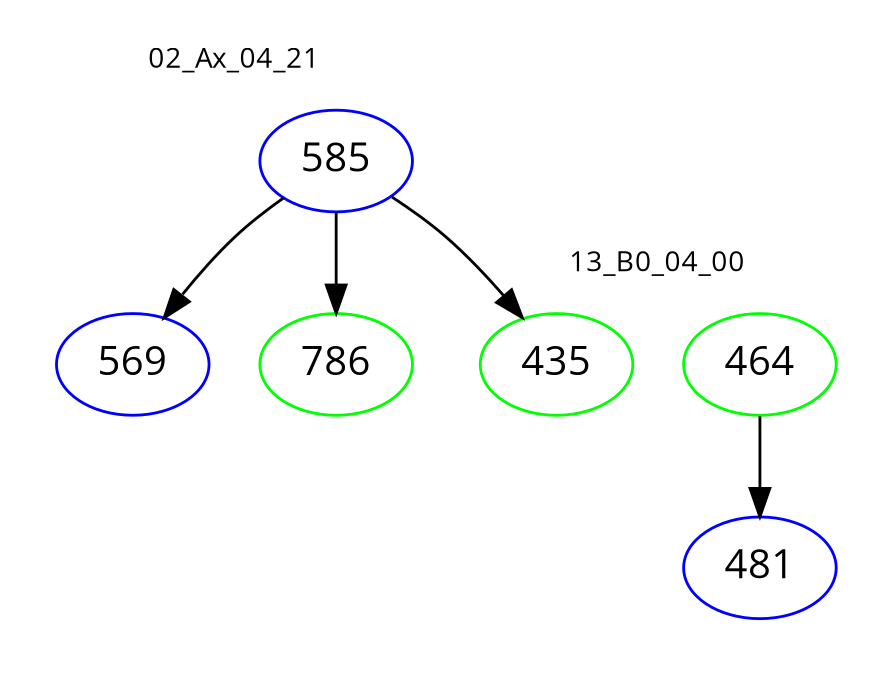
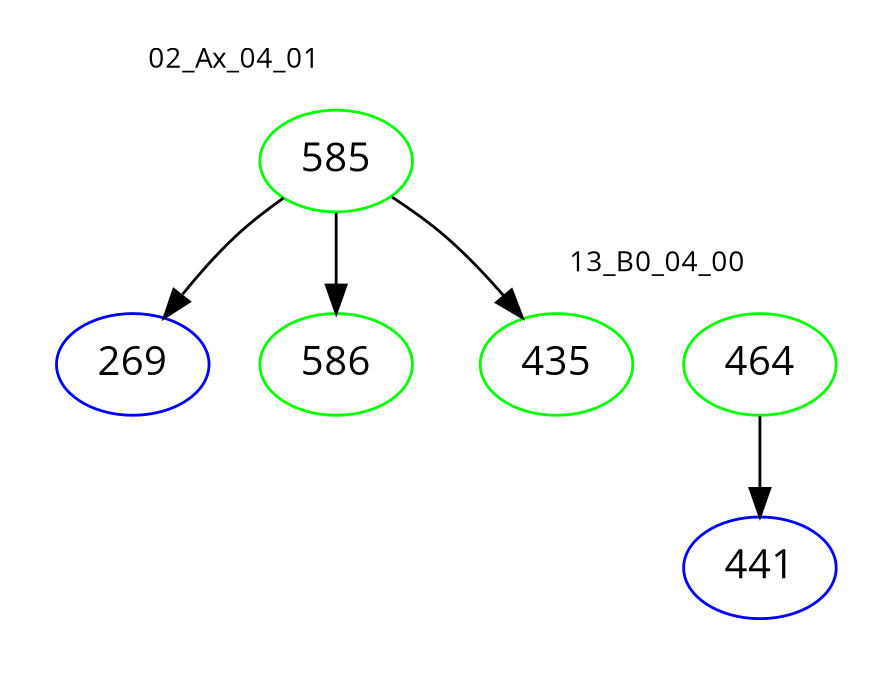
(234, 61) -> (234, 61)
(336, 161) -> (336, 161)
(133, 364) -> (133, 364)
(336, 364) -> (336, 364)
(760, 568) -> (760, 568)
